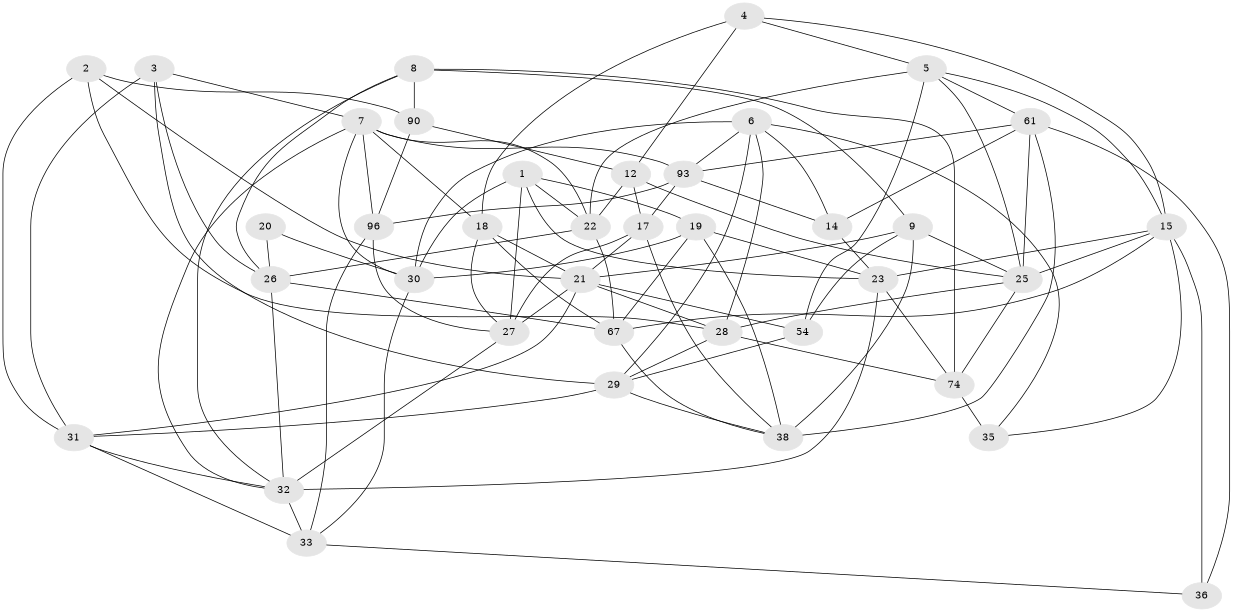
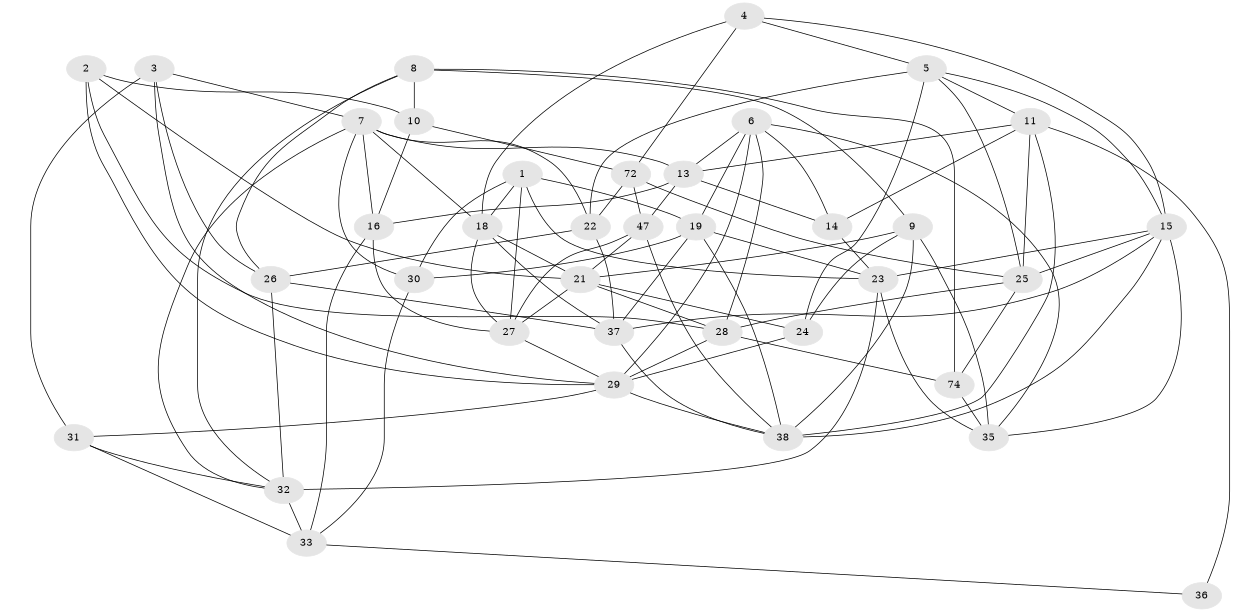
(414, 122) -> (414, 122)
(1031, 122) -> (1031, 122)
(552, 142) -> (724, 174)
(631, 174) -> (631, 174)
(684, 174) -> (684, 174)
(557, 201) -> (502, 201)
(266, 227) -> none
(374, 227) -> (374, 227)
(643, 227) -> (643, 227)
(3, 251) -> (269, 336)
(968, 253) -> (967, 327)
(614, 332) -> (614, 332)
(803, 332) -> (803, 332)
(916, 332) -> (909, 369)
(351, 399) -> none
(1202, 408) -> (1014, 394)
(397, 411) -> (562, 359)
